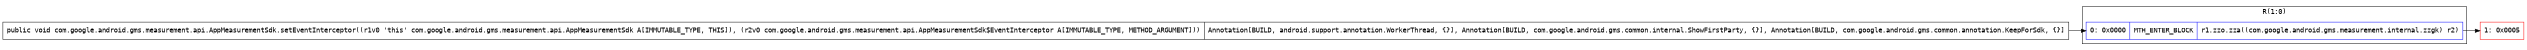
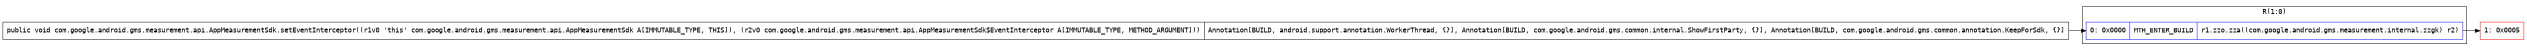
(2163, 31) -> (2163, 31)
